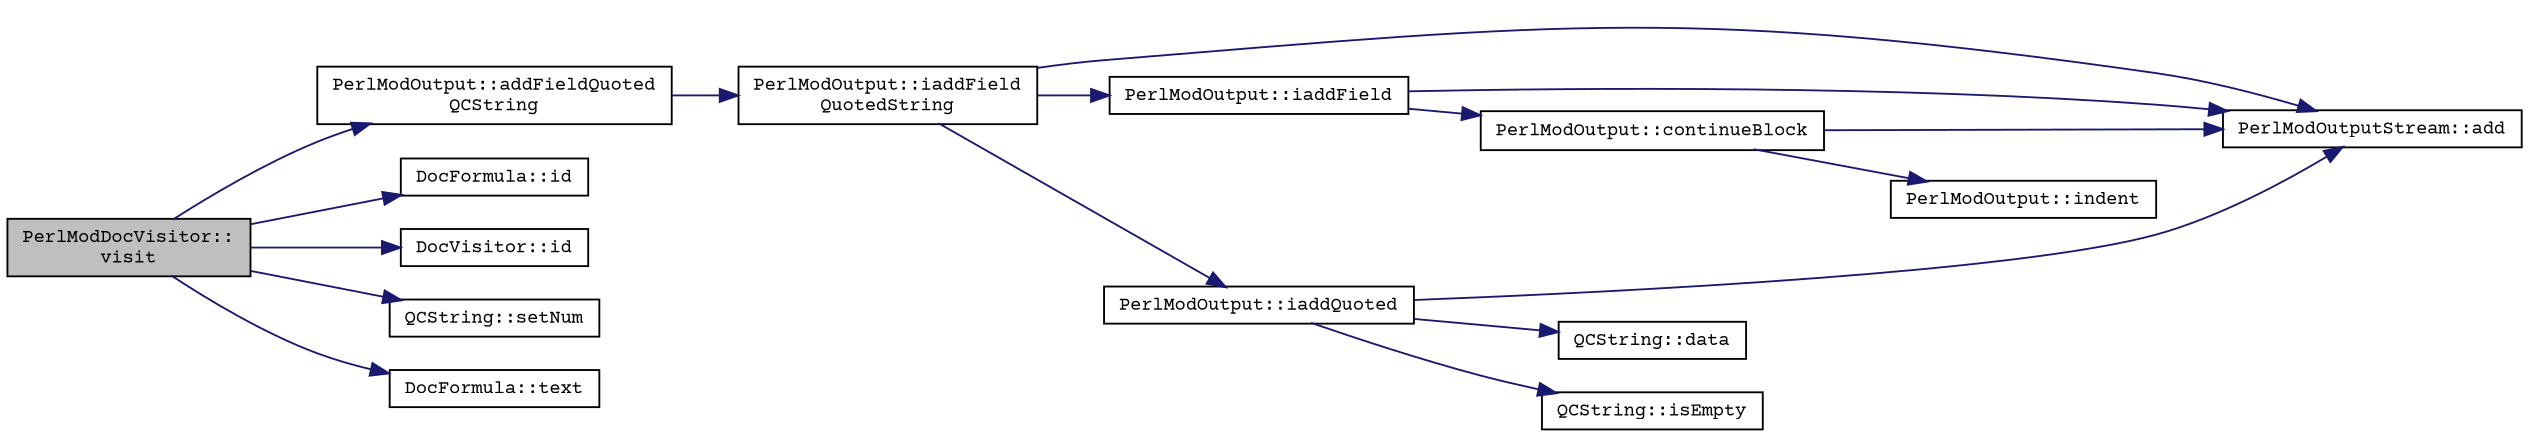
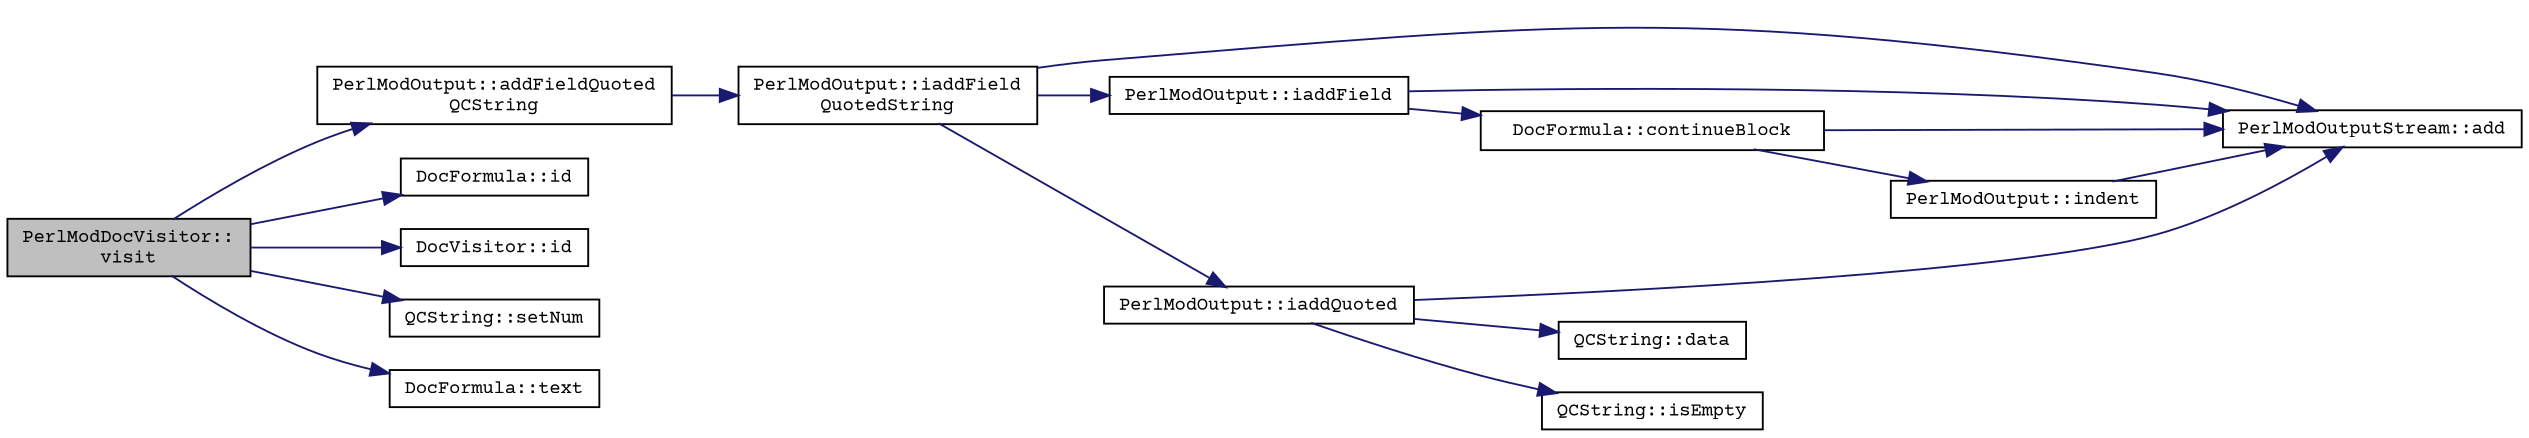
(1652, 131) -> (1652, 131)
none -> (2189, 166)
